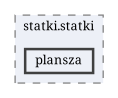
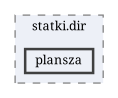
(59, 27) -> (59, 27)
